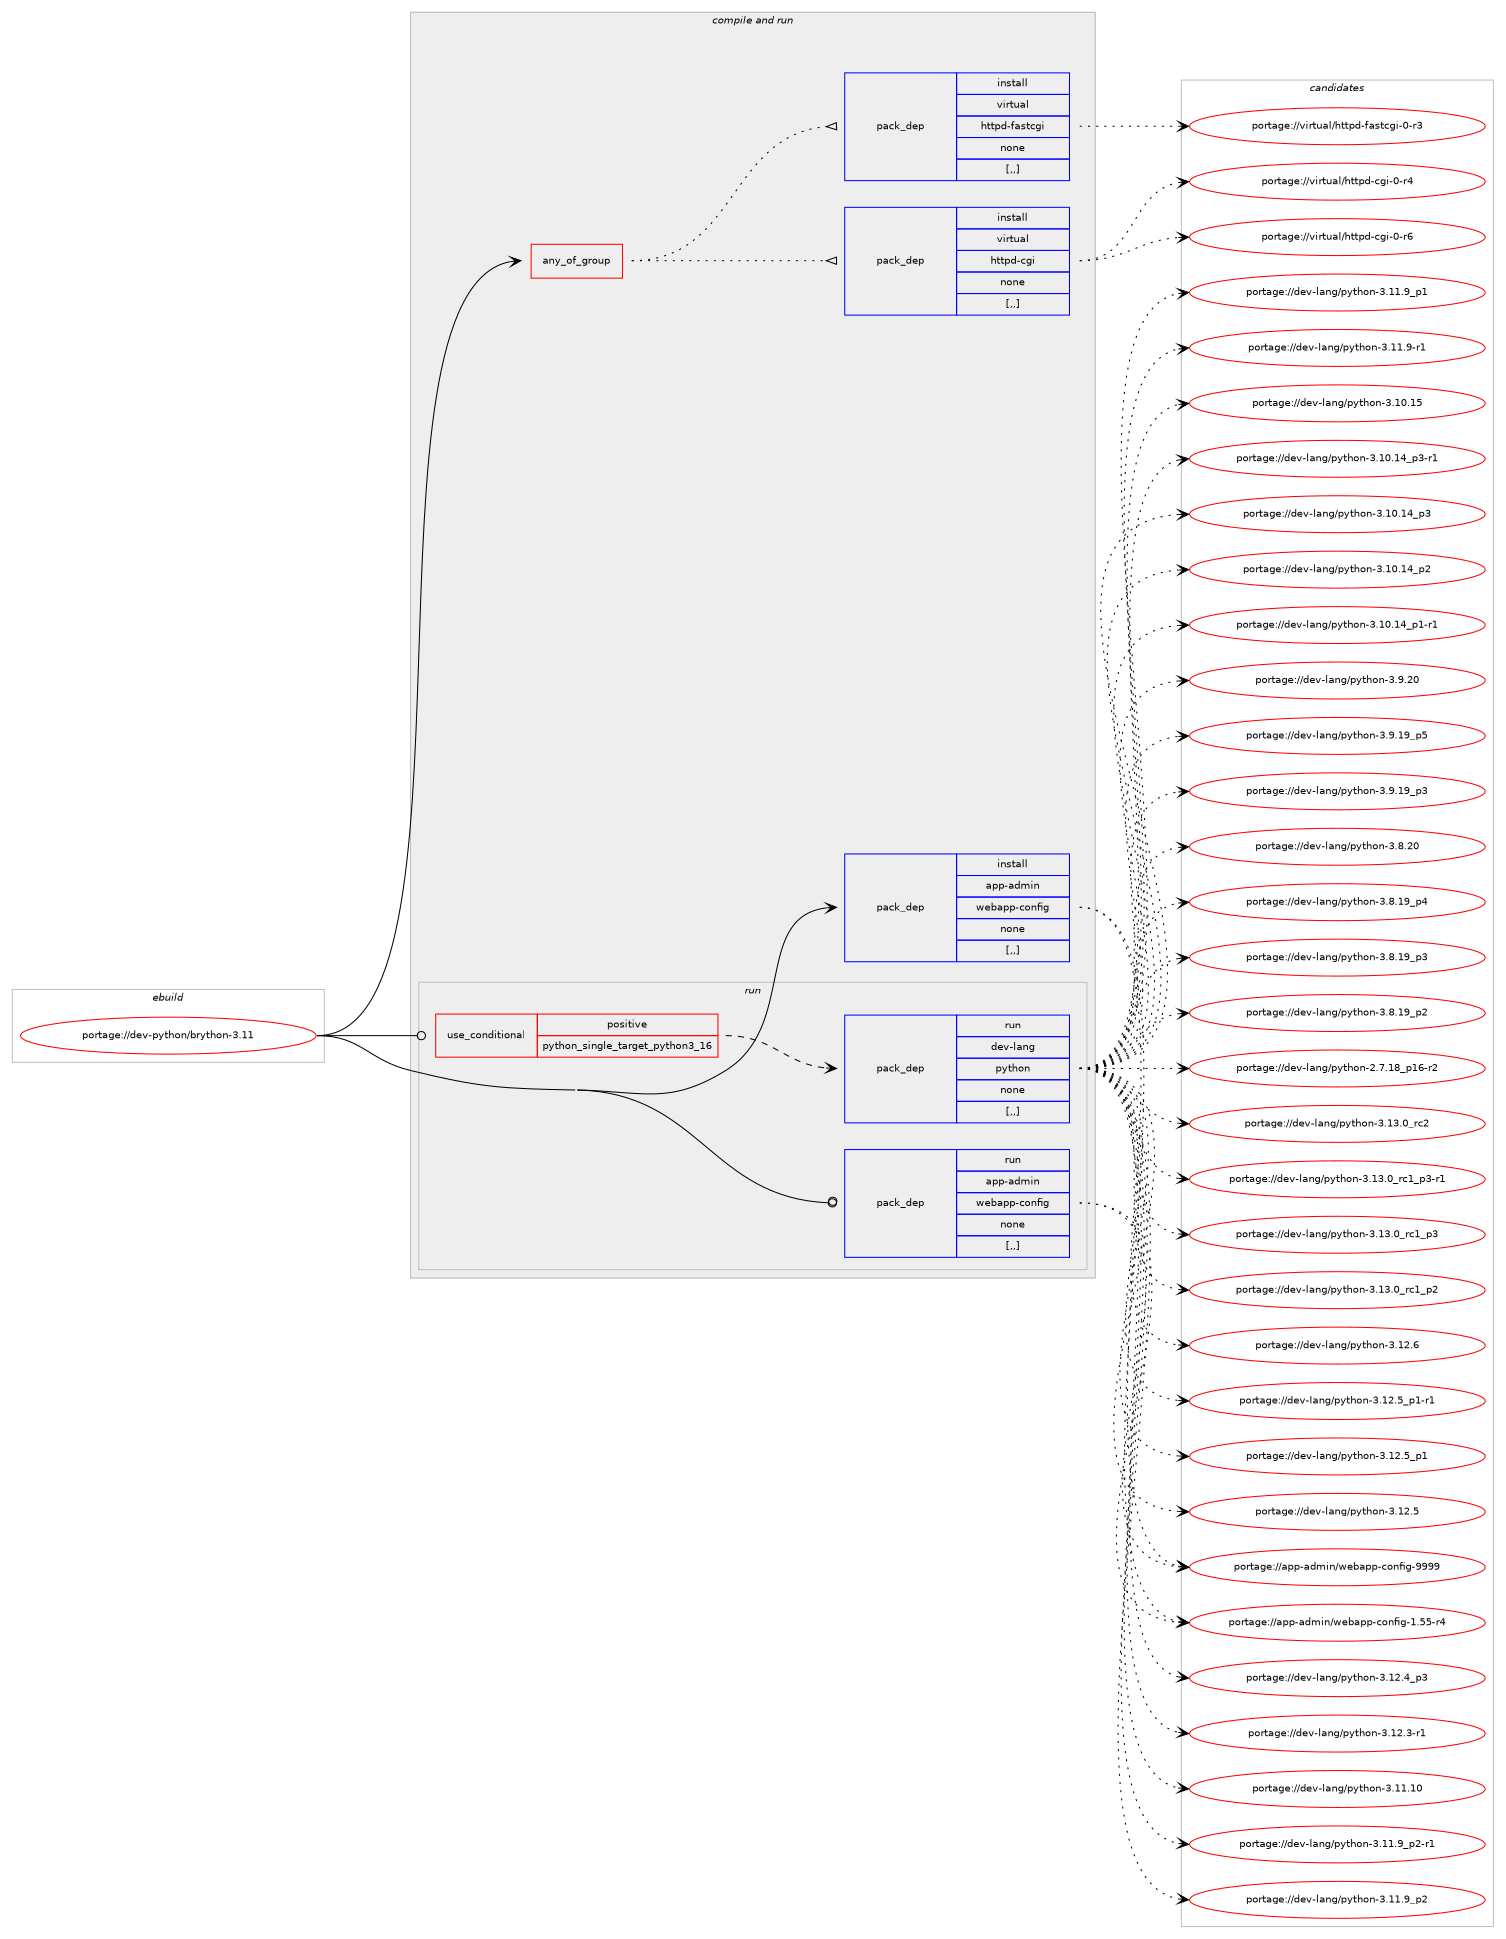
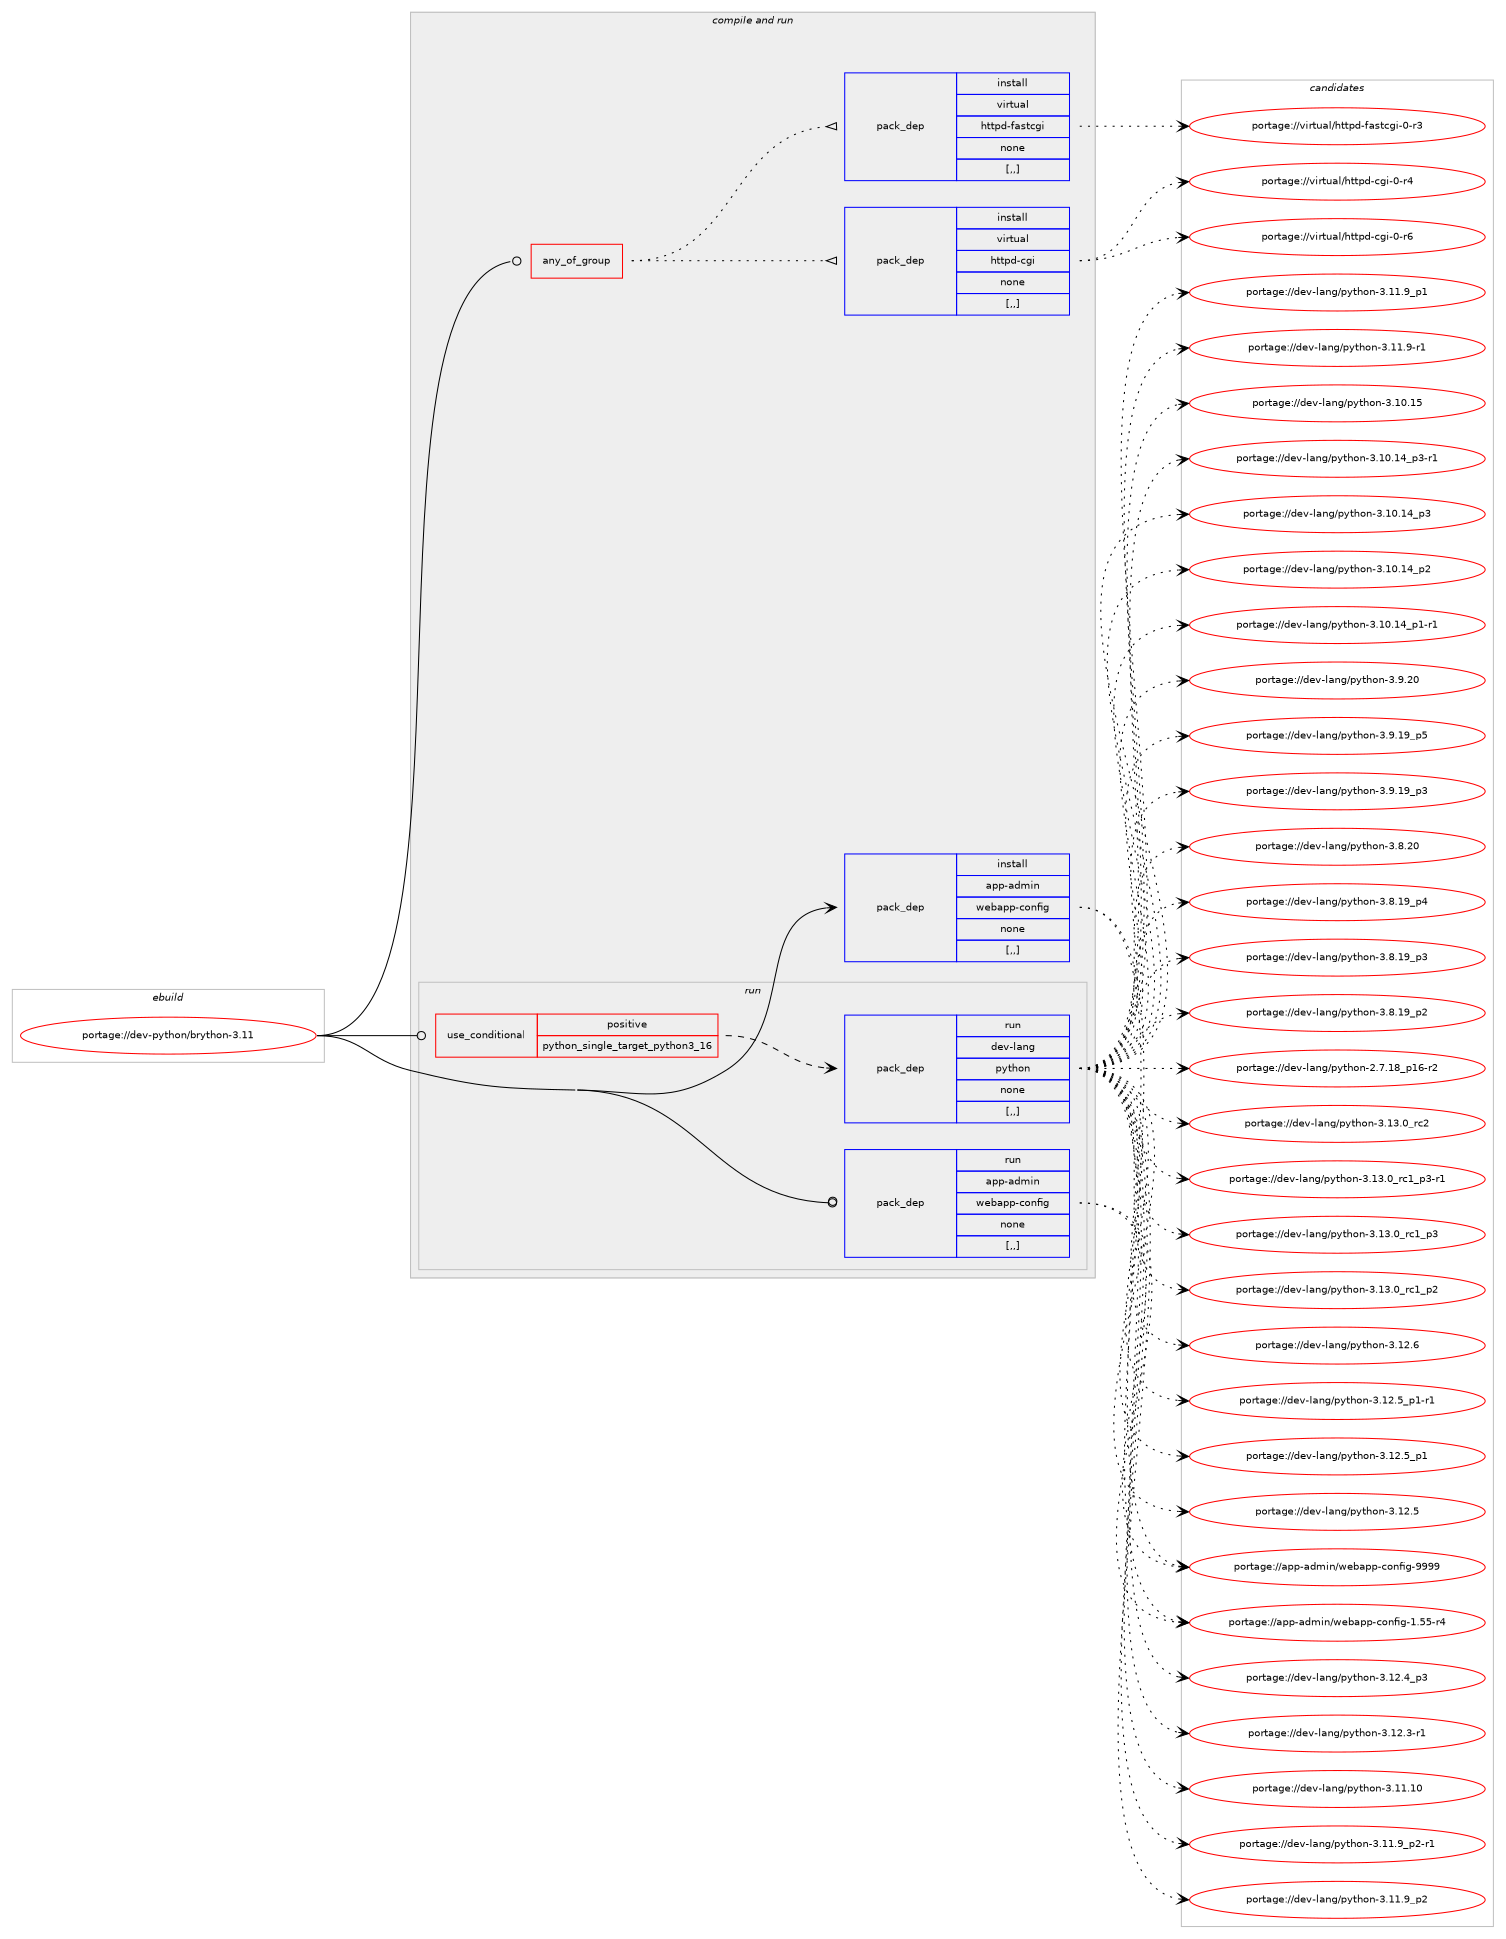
(419, 653) -> (419, 653)
